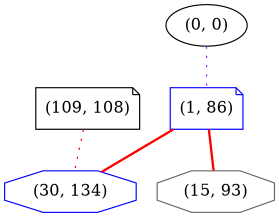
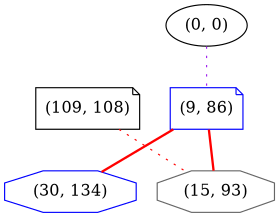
(207, 108) -> (207, 108)
(79, 150) -> (153, 151)
